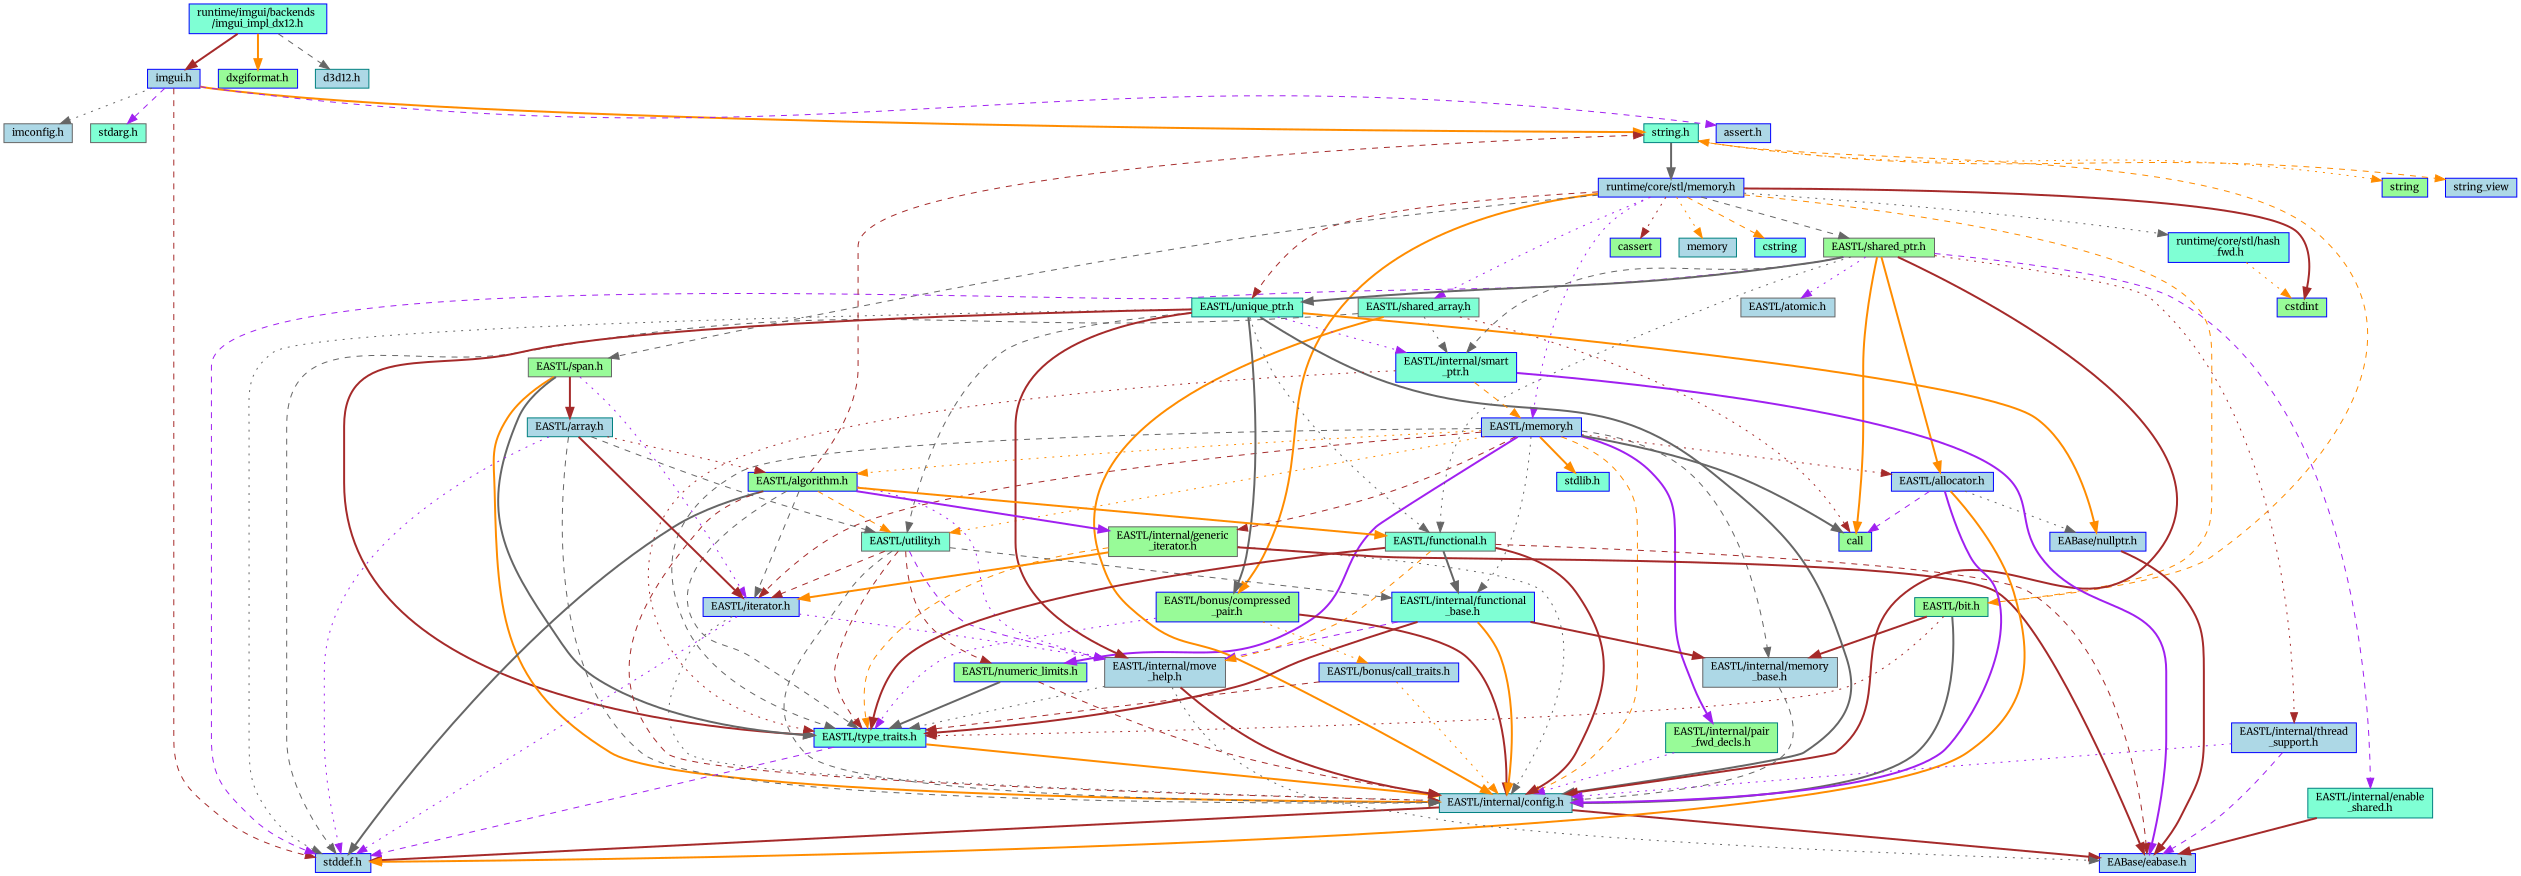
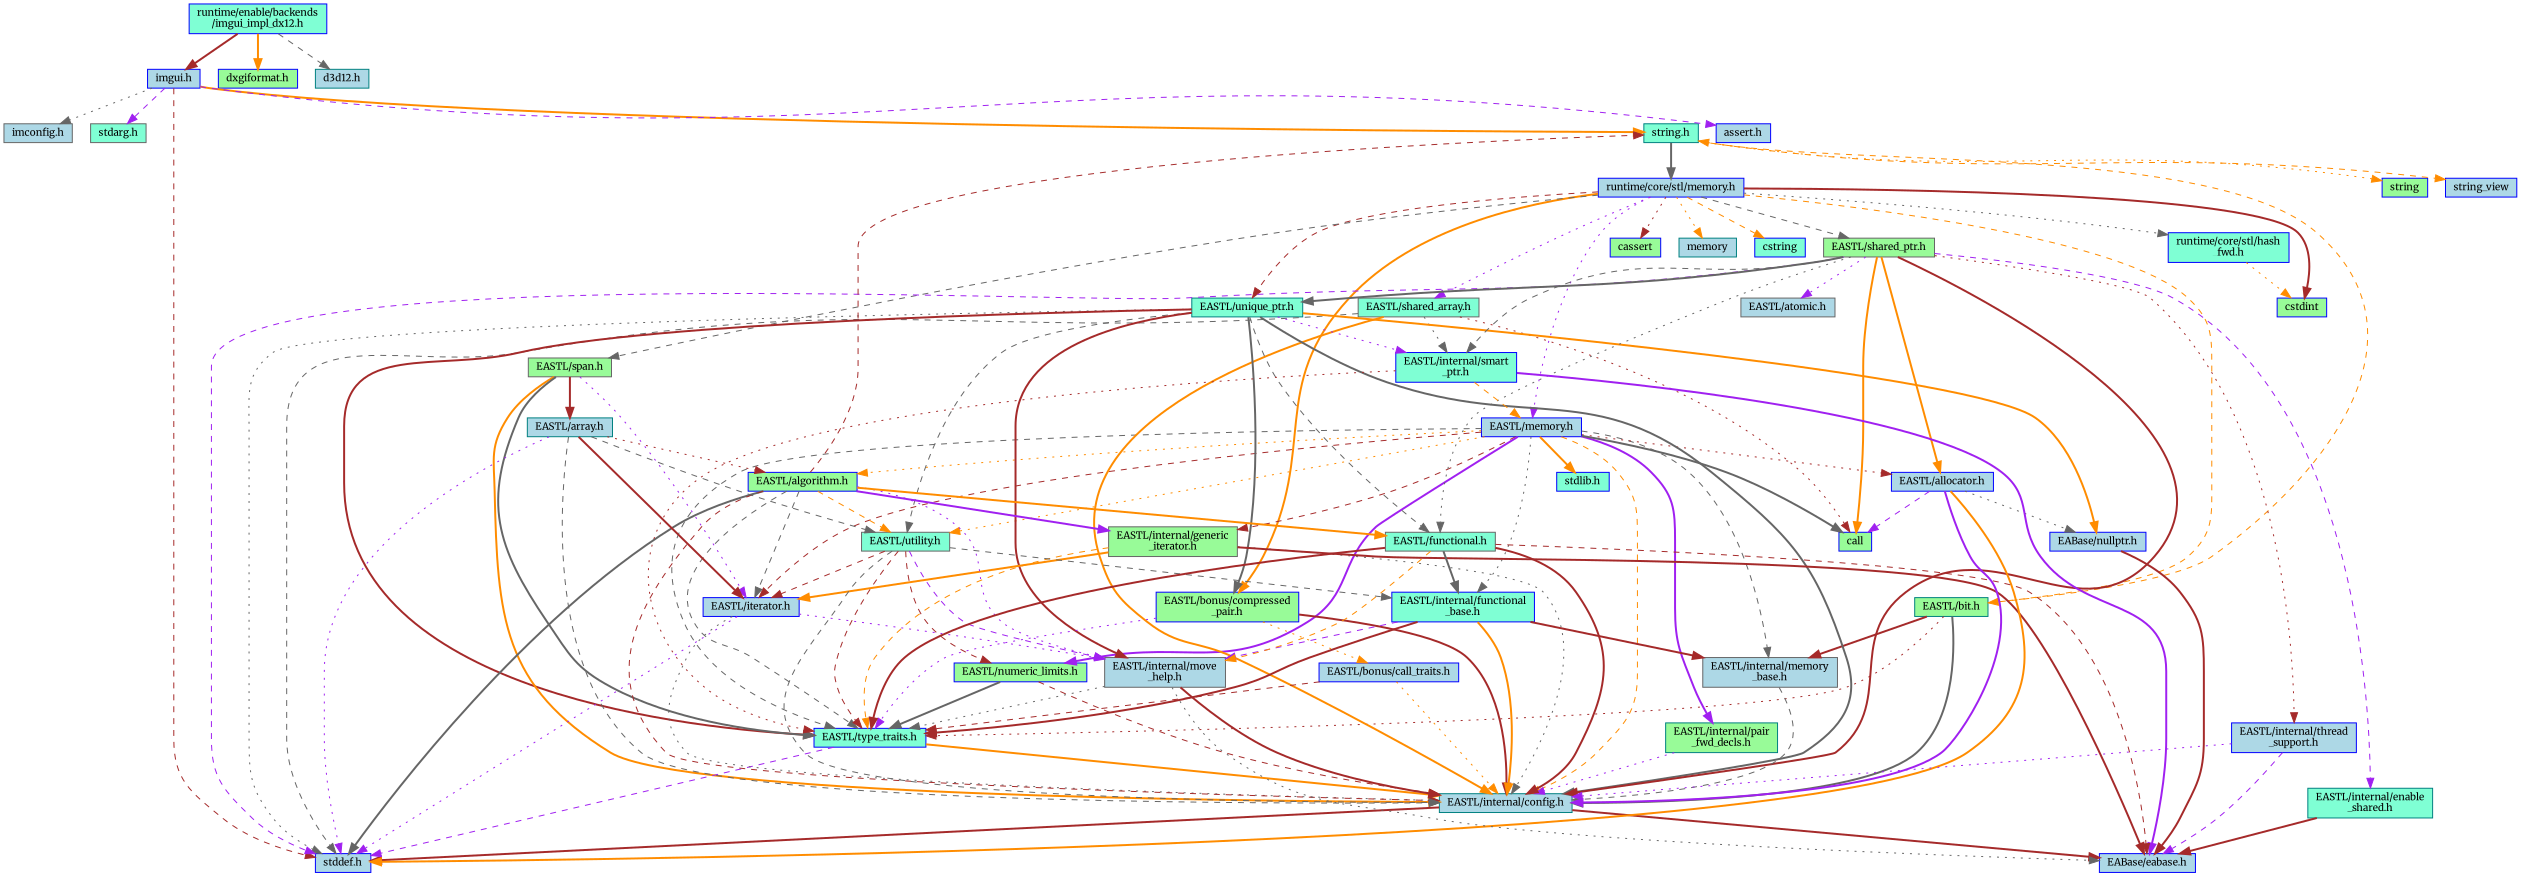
(258, 19) -> (258, 19)
(1311, 423) -> (1311, 423)
